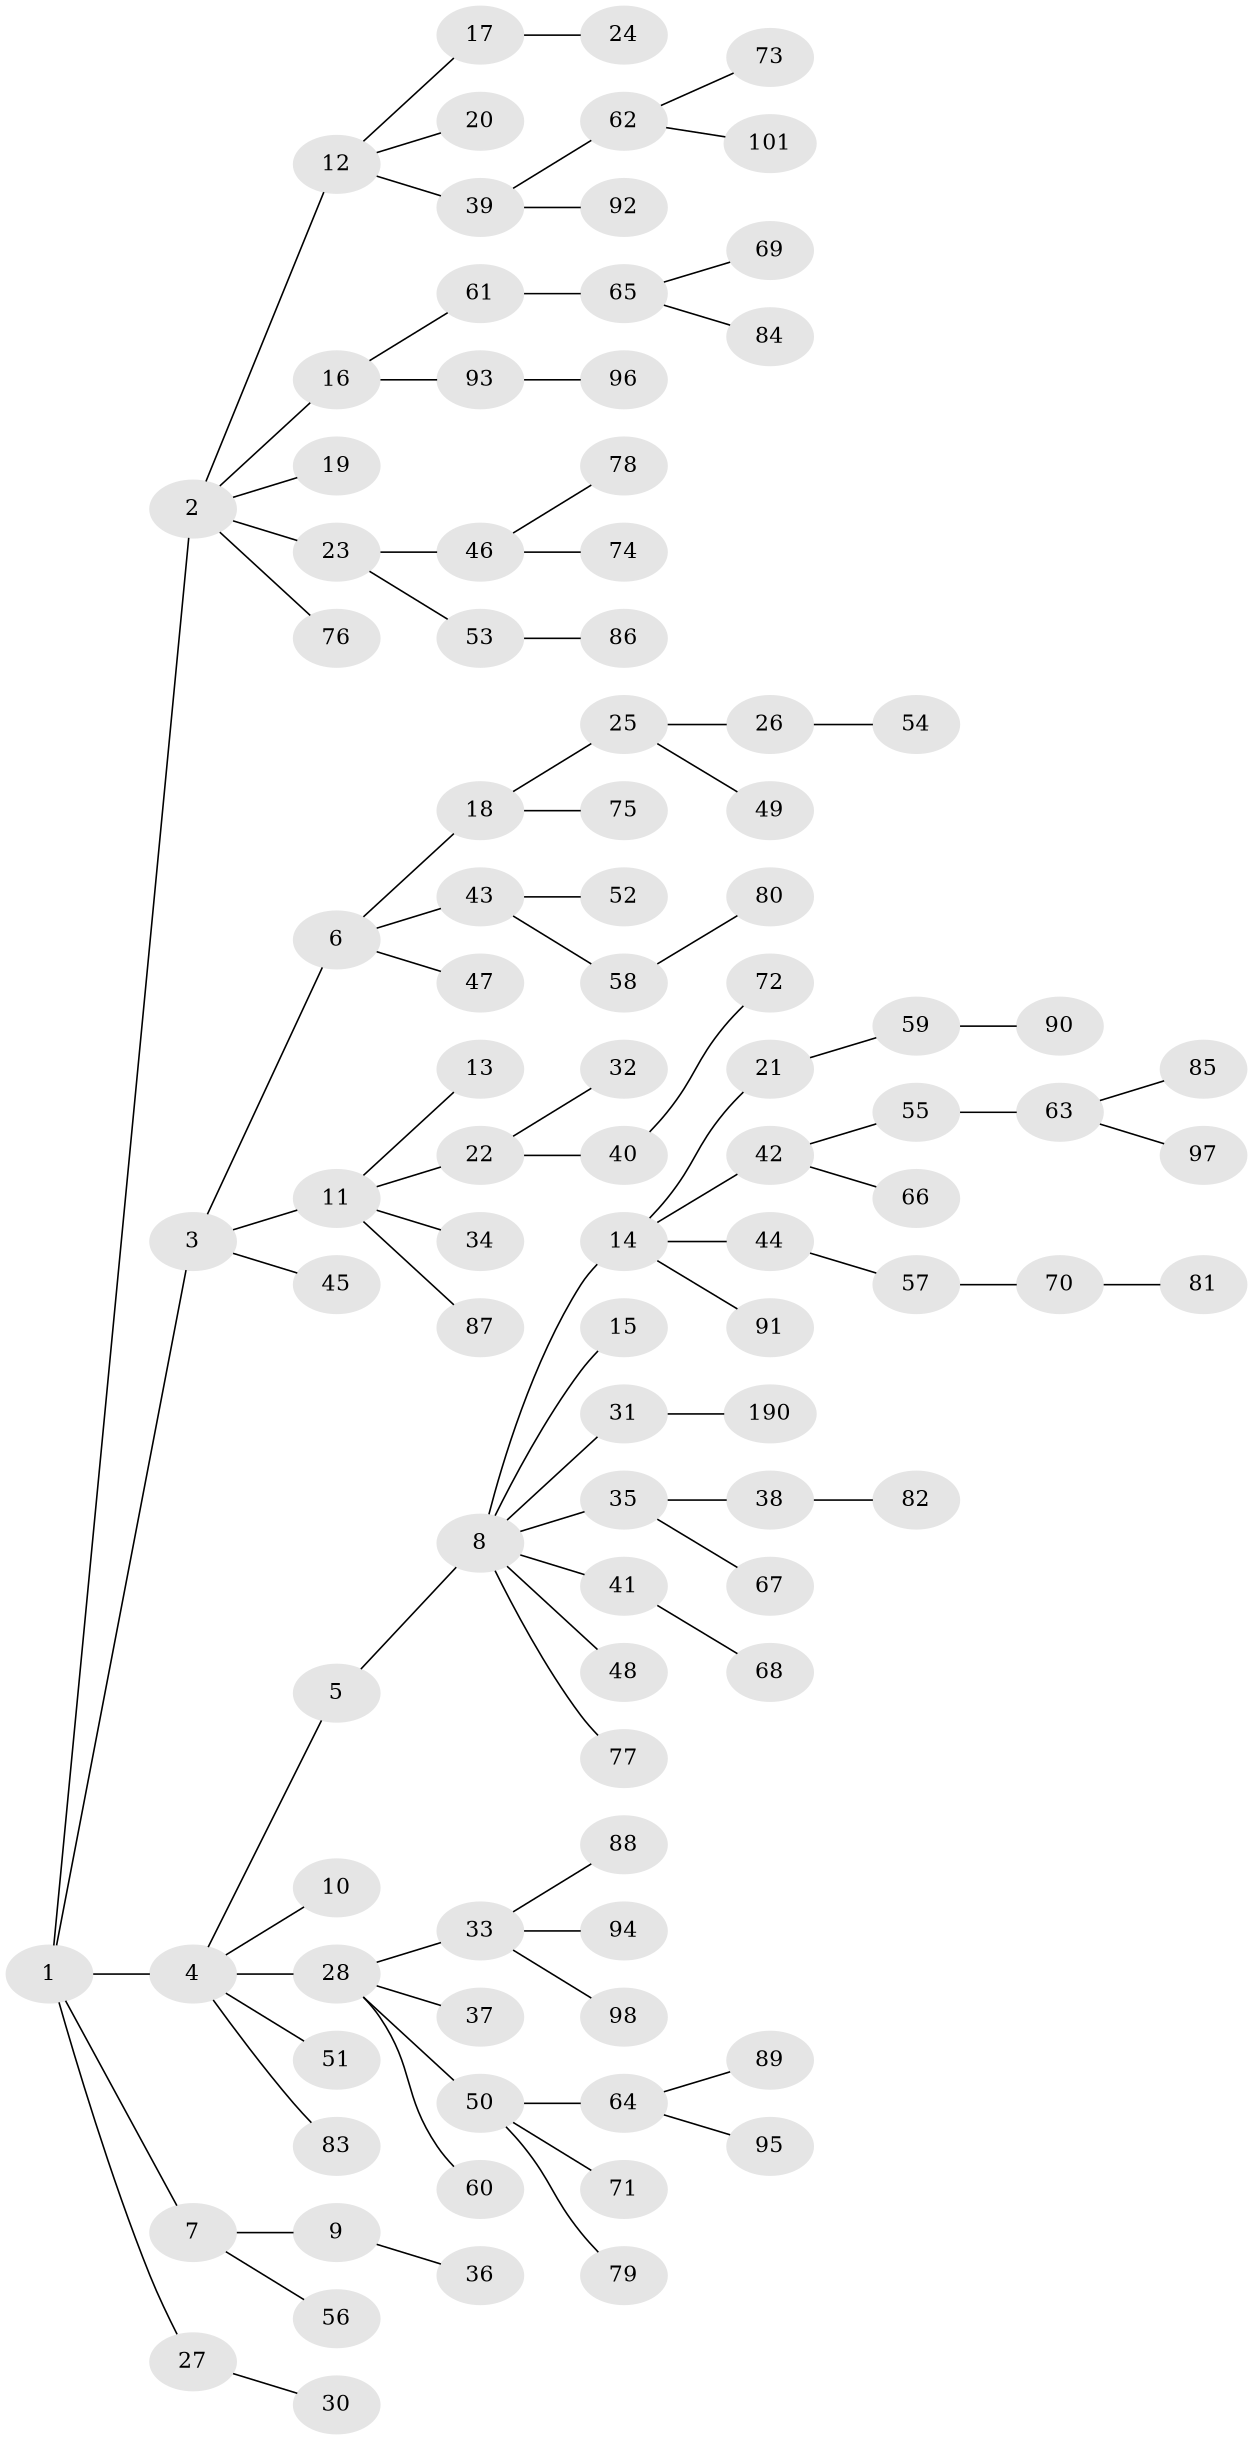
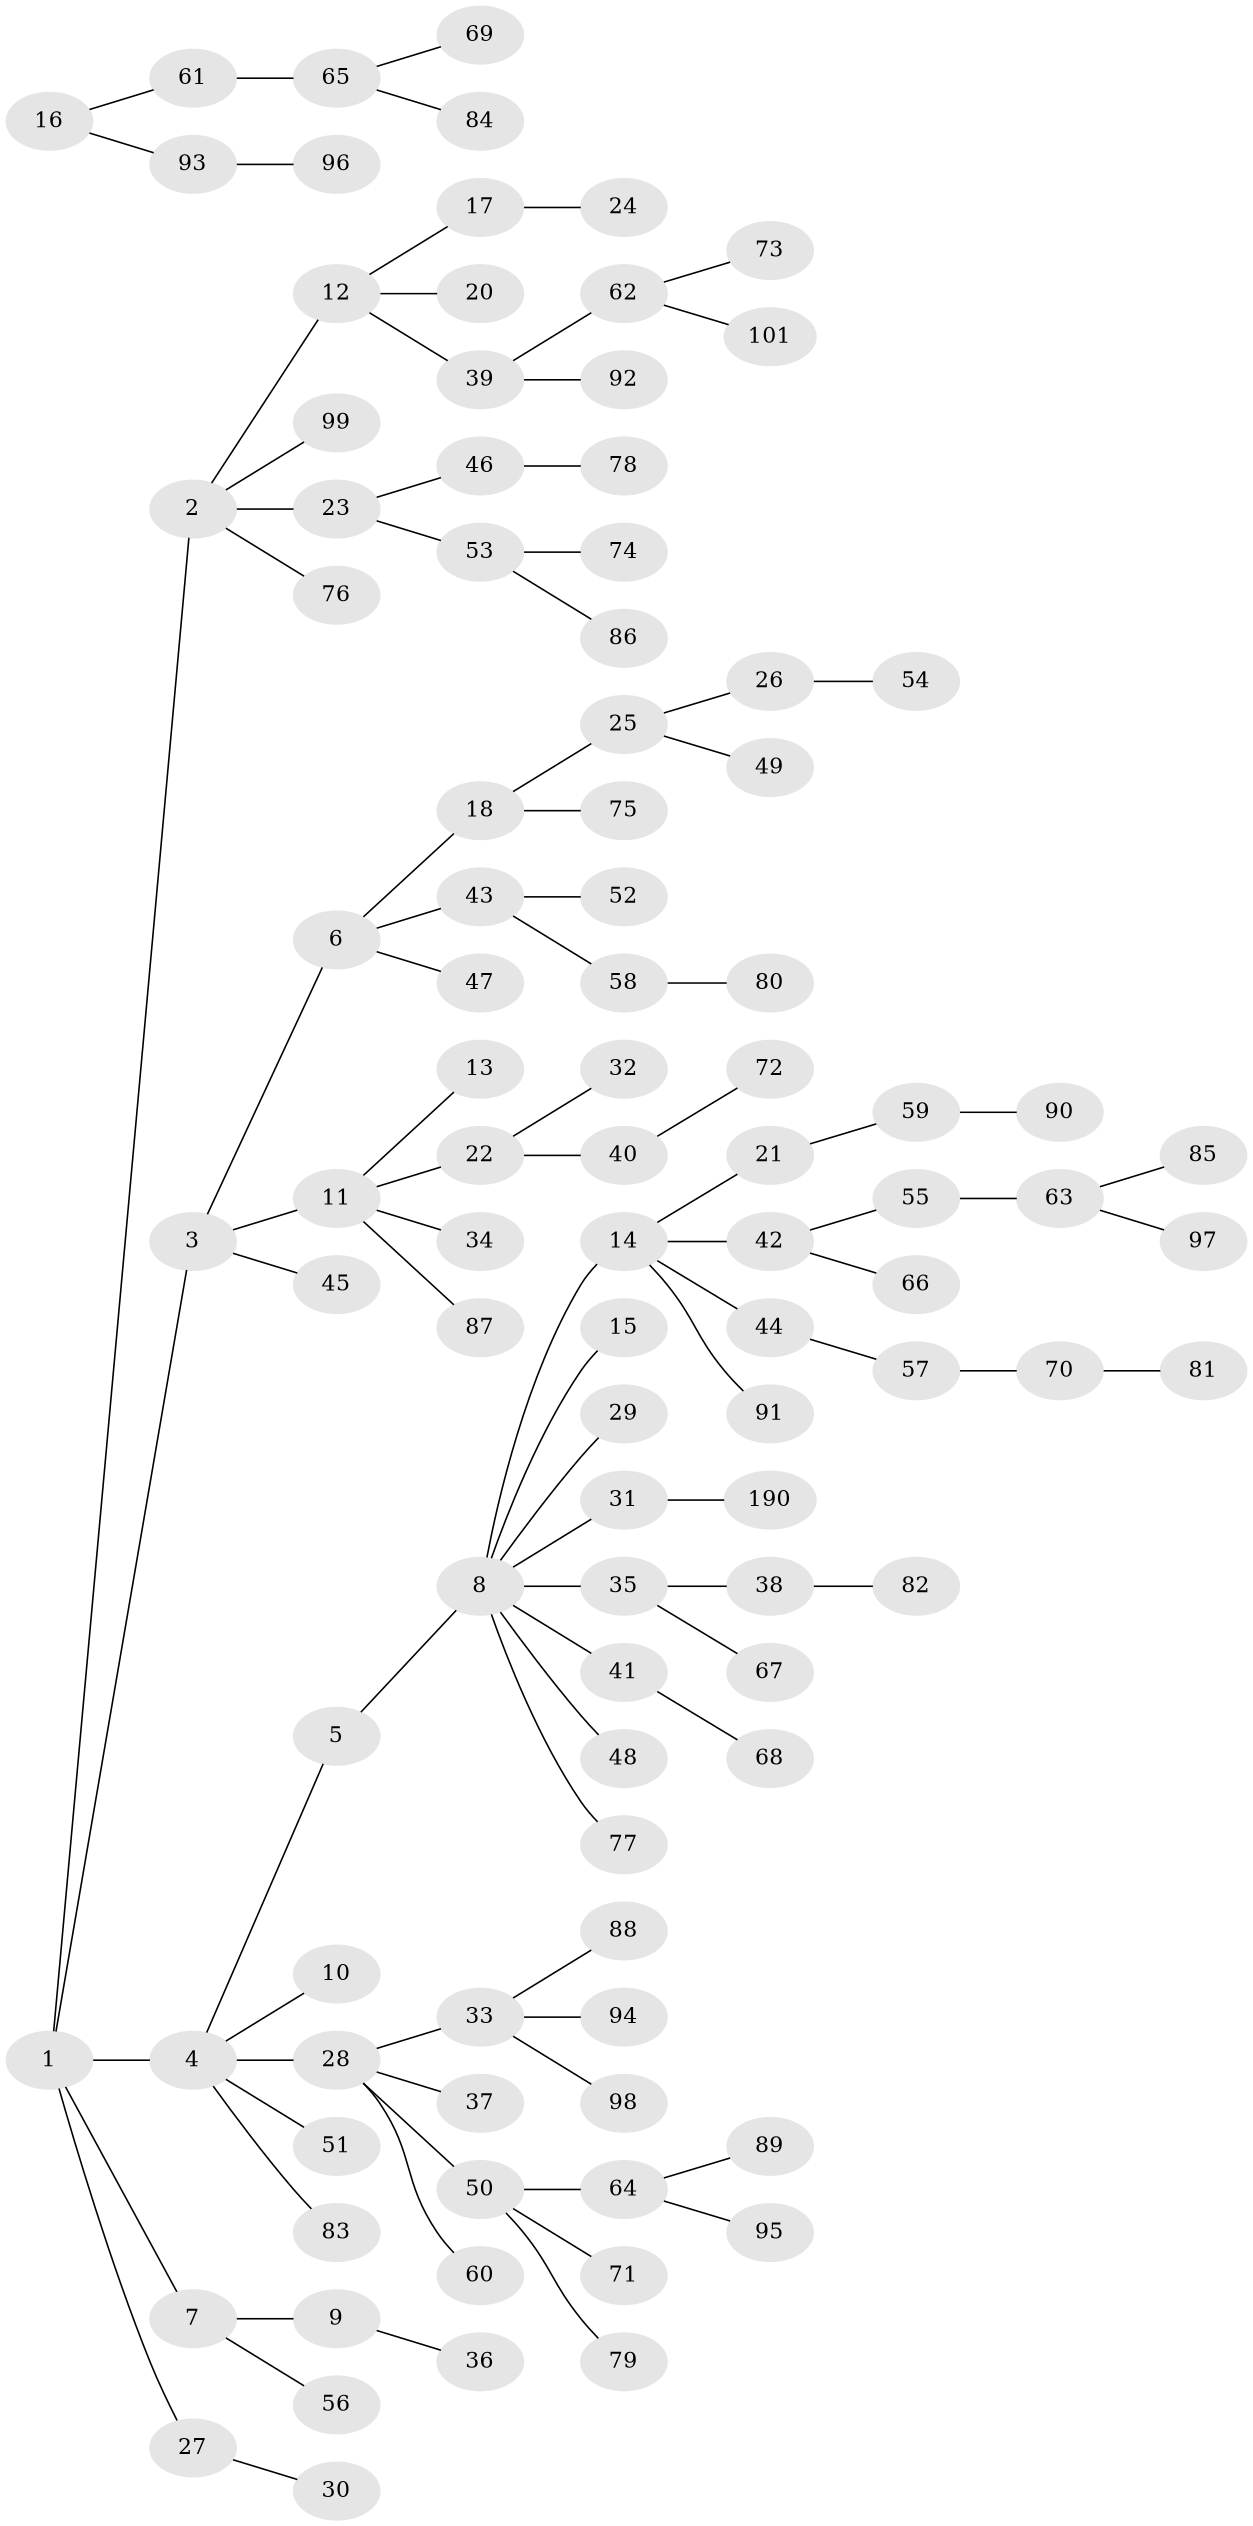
(265, 444) -> none
(337, 466) -> (337, 423)
(552, 552) -> (552, 552)
none -> (624, 1414)
